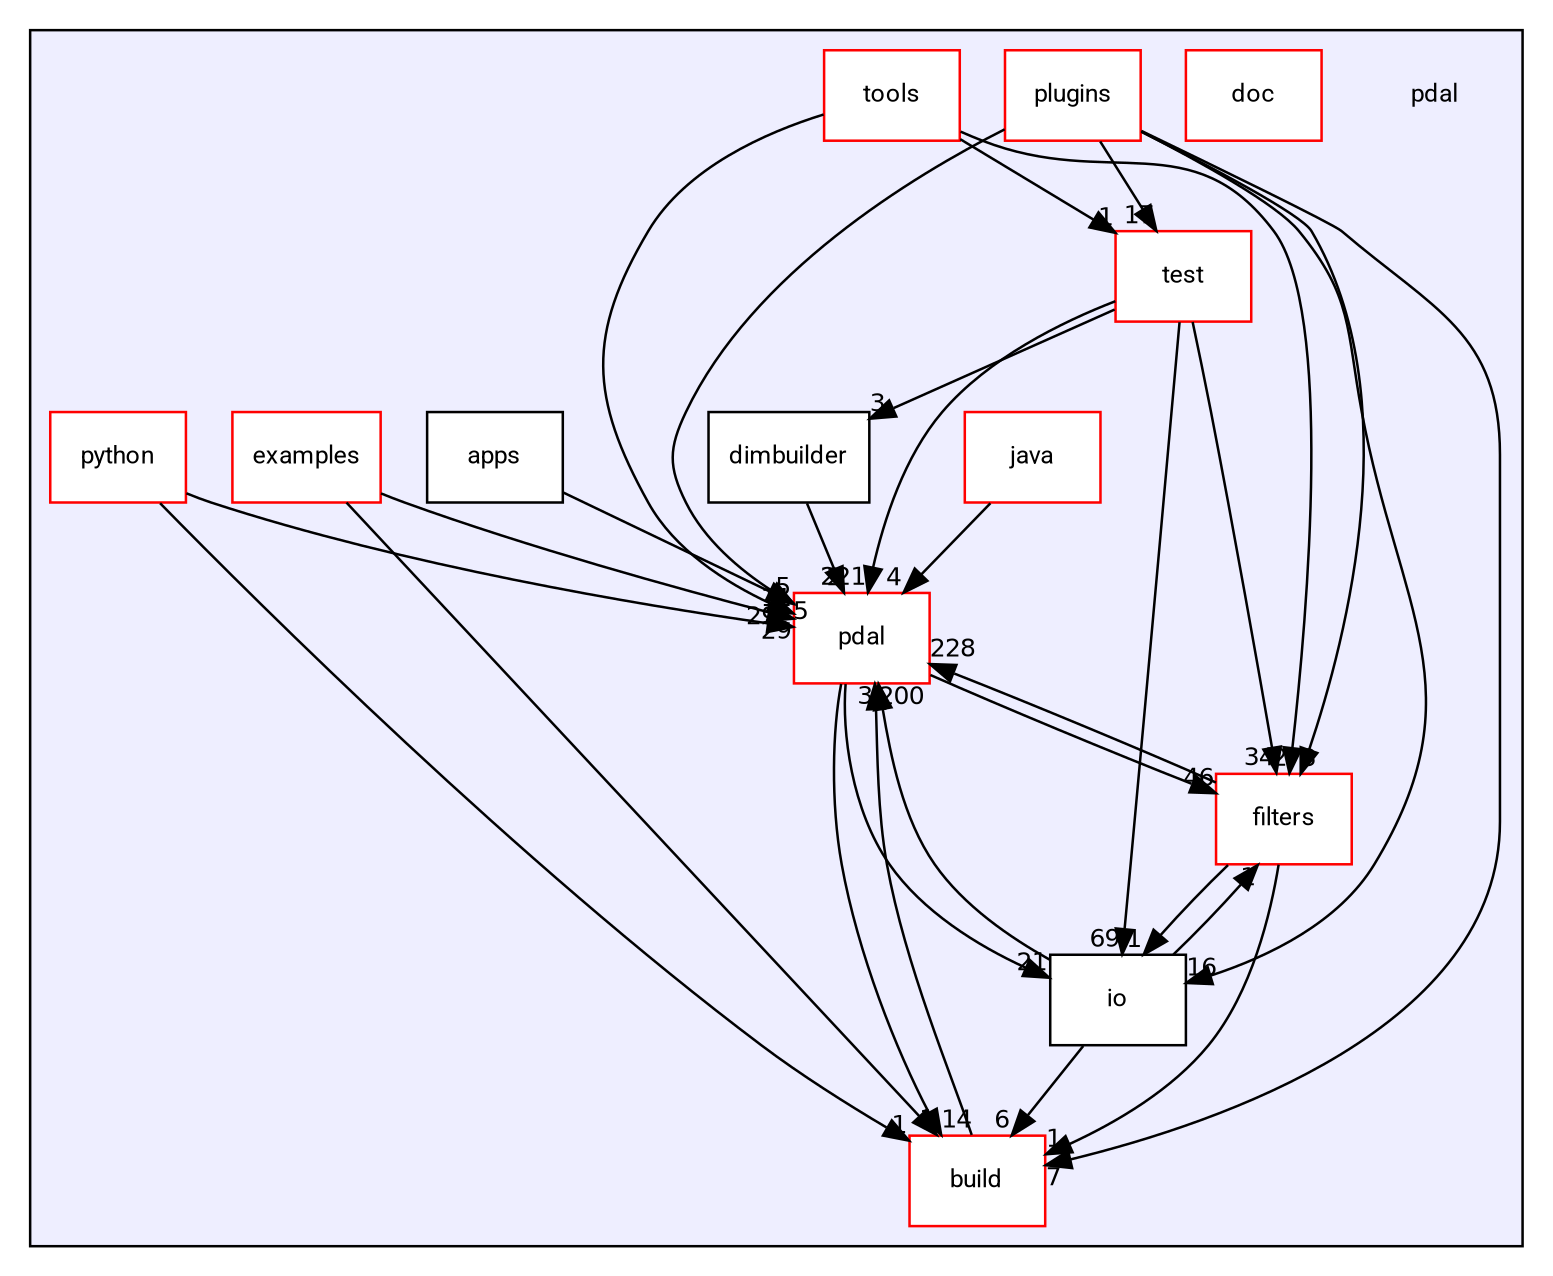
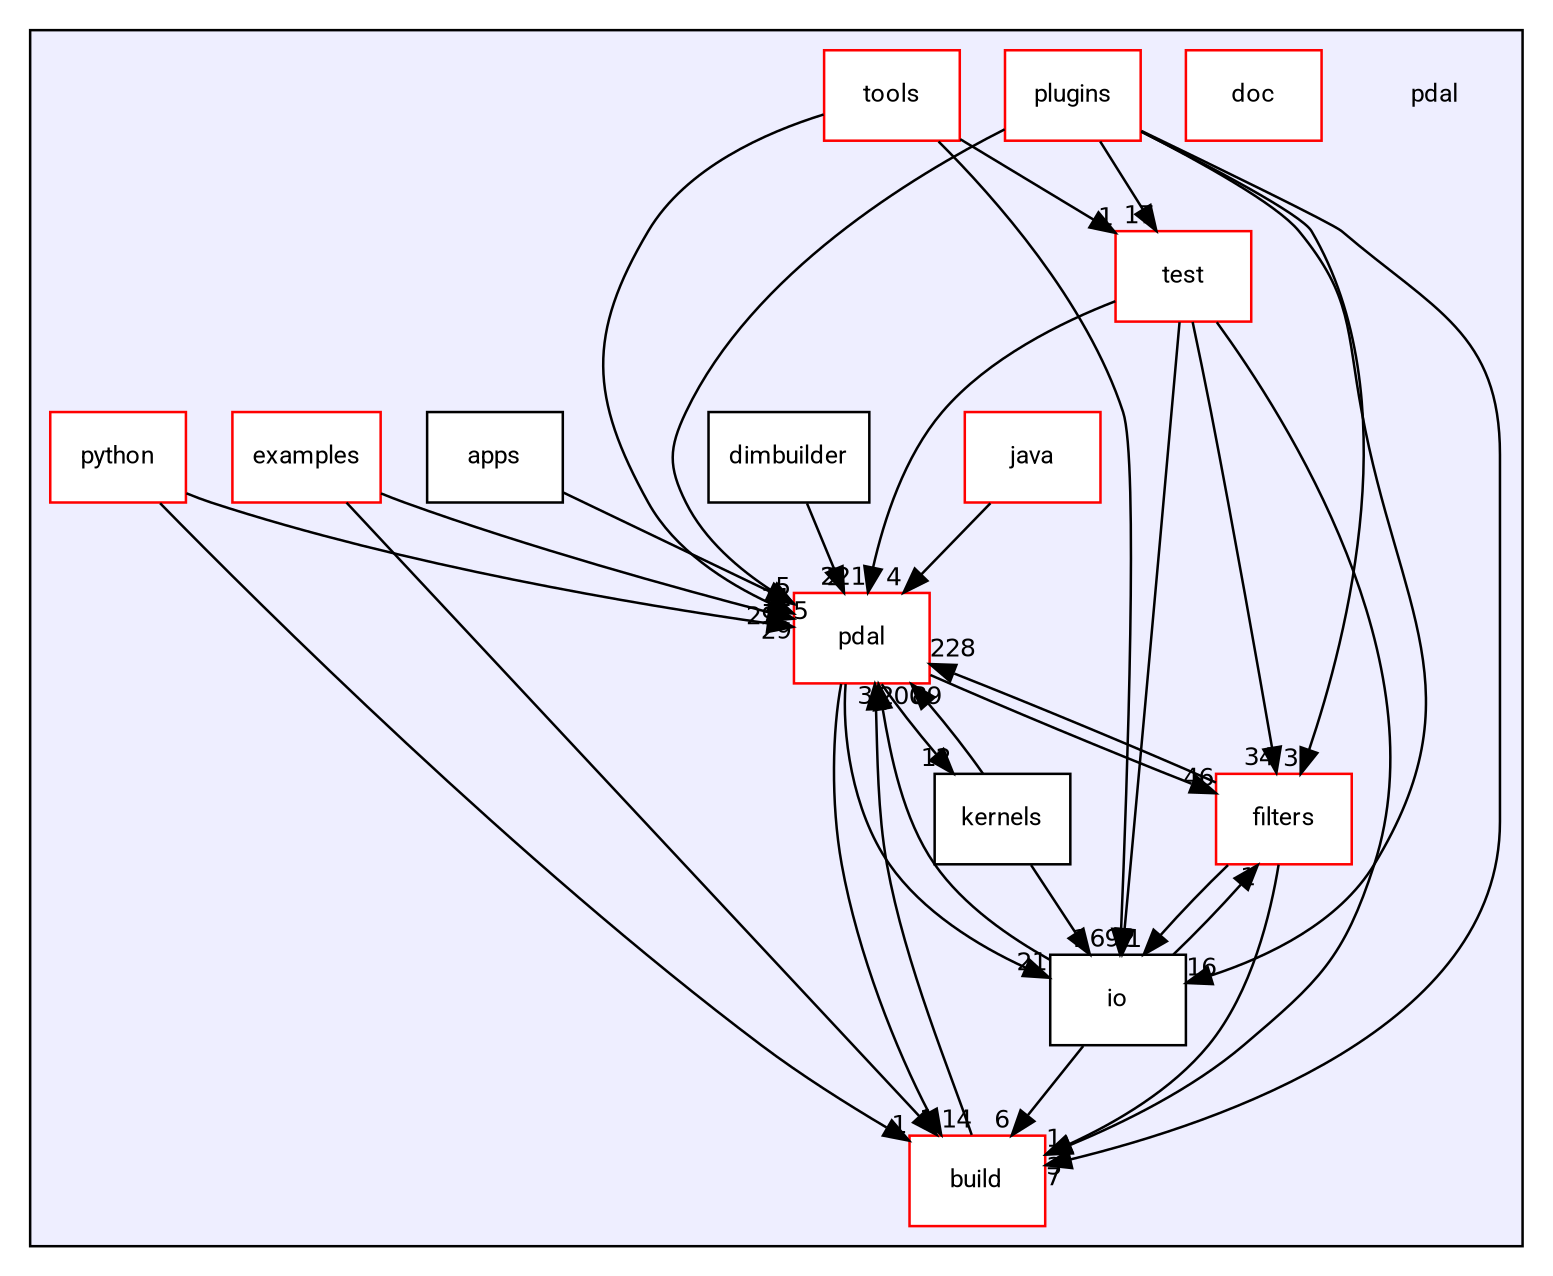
(1302, 318) -> (1130, 505)
(1004, 359) -> (1389, 788)
none -> (1002, 819)
